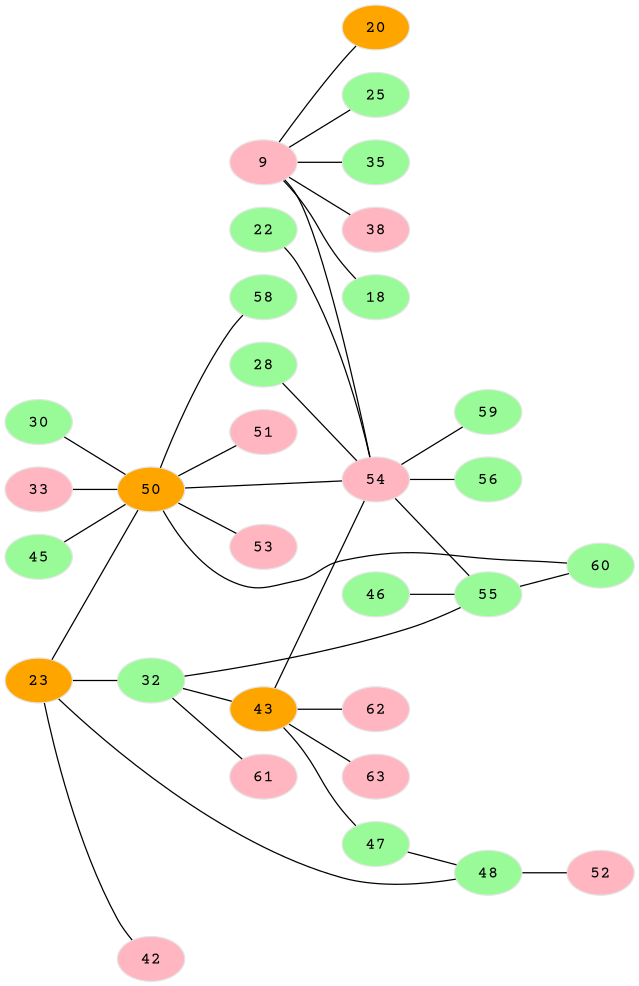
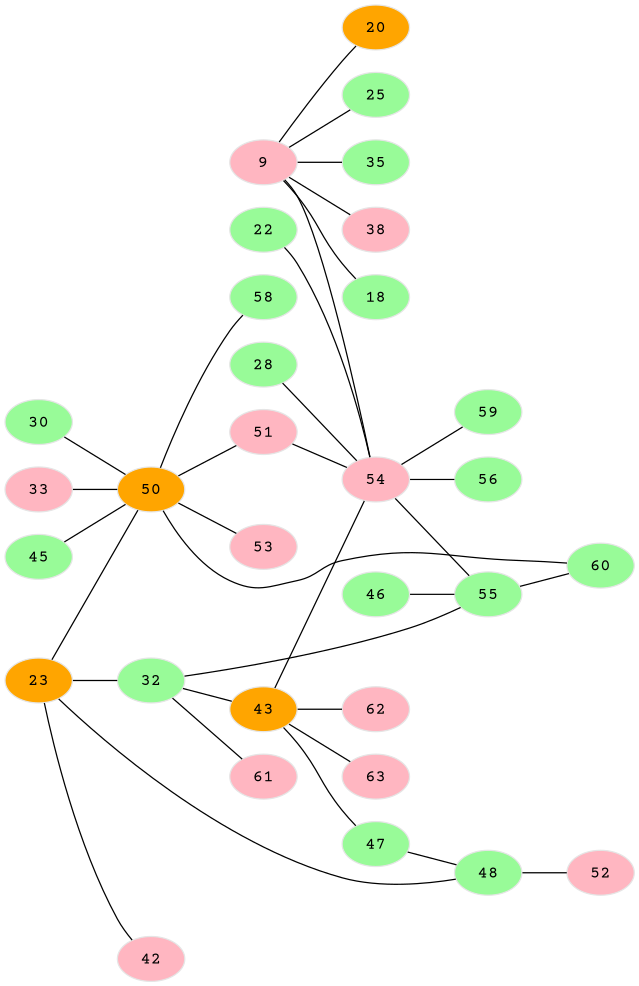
(264, 484) -> (320, 456)
